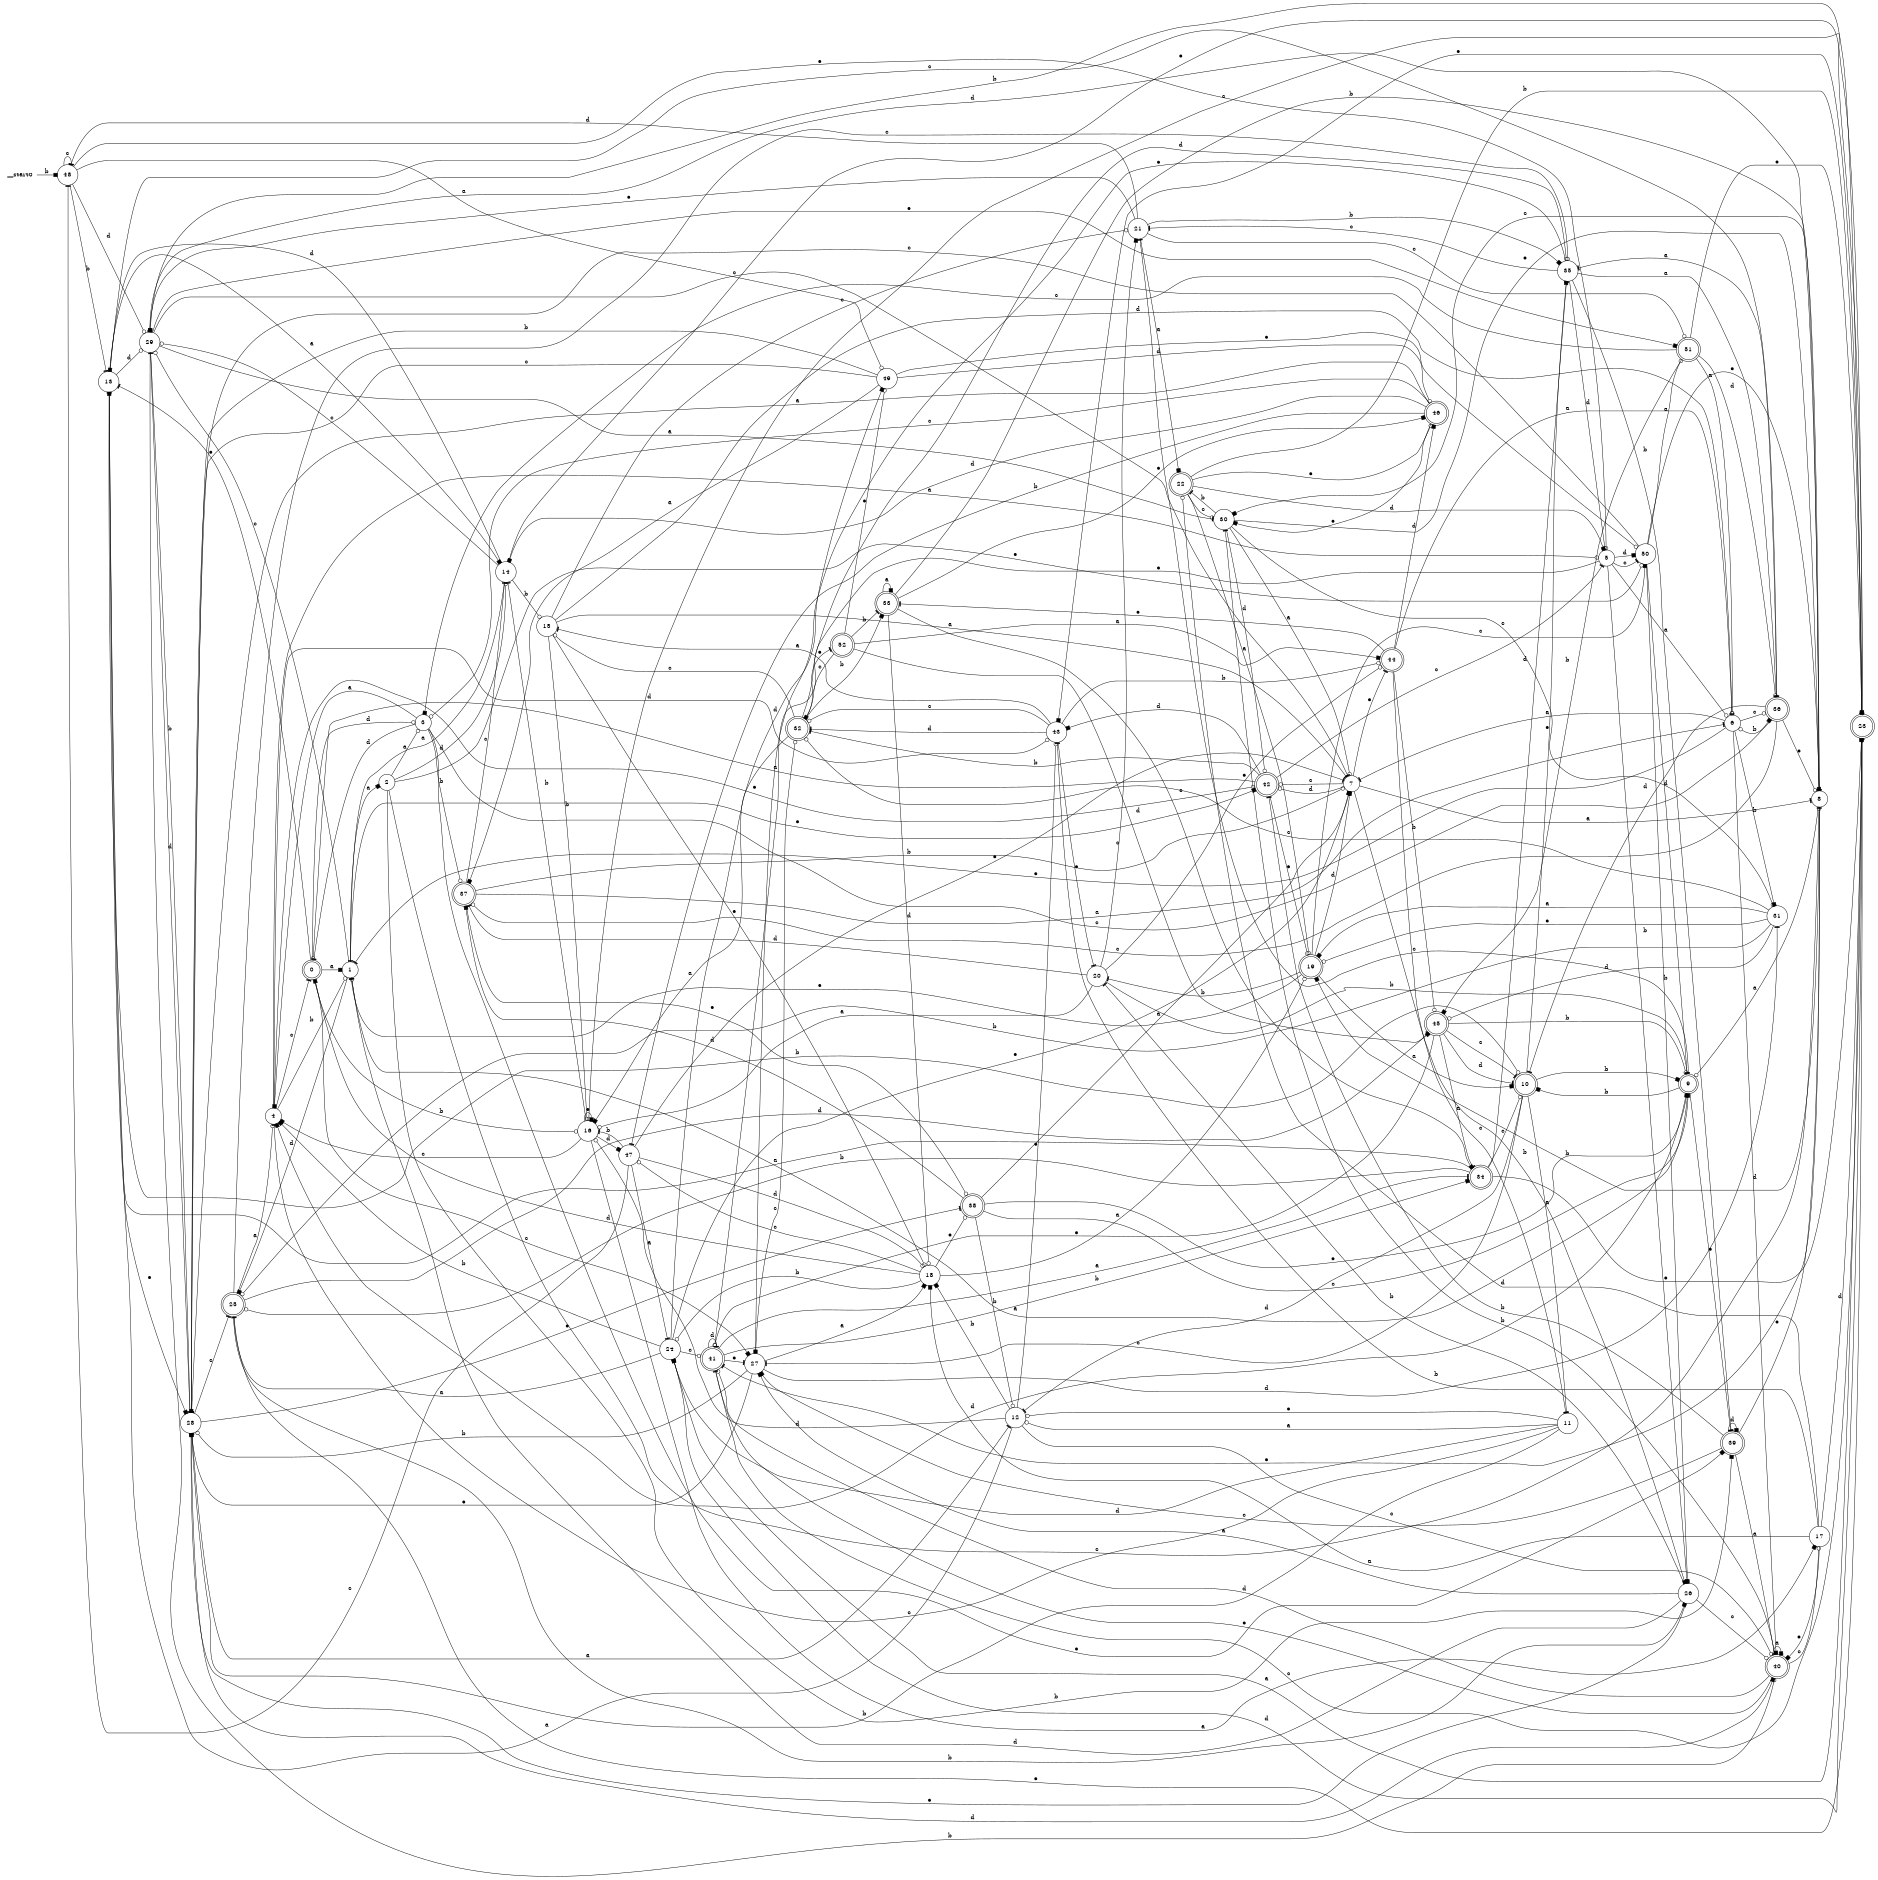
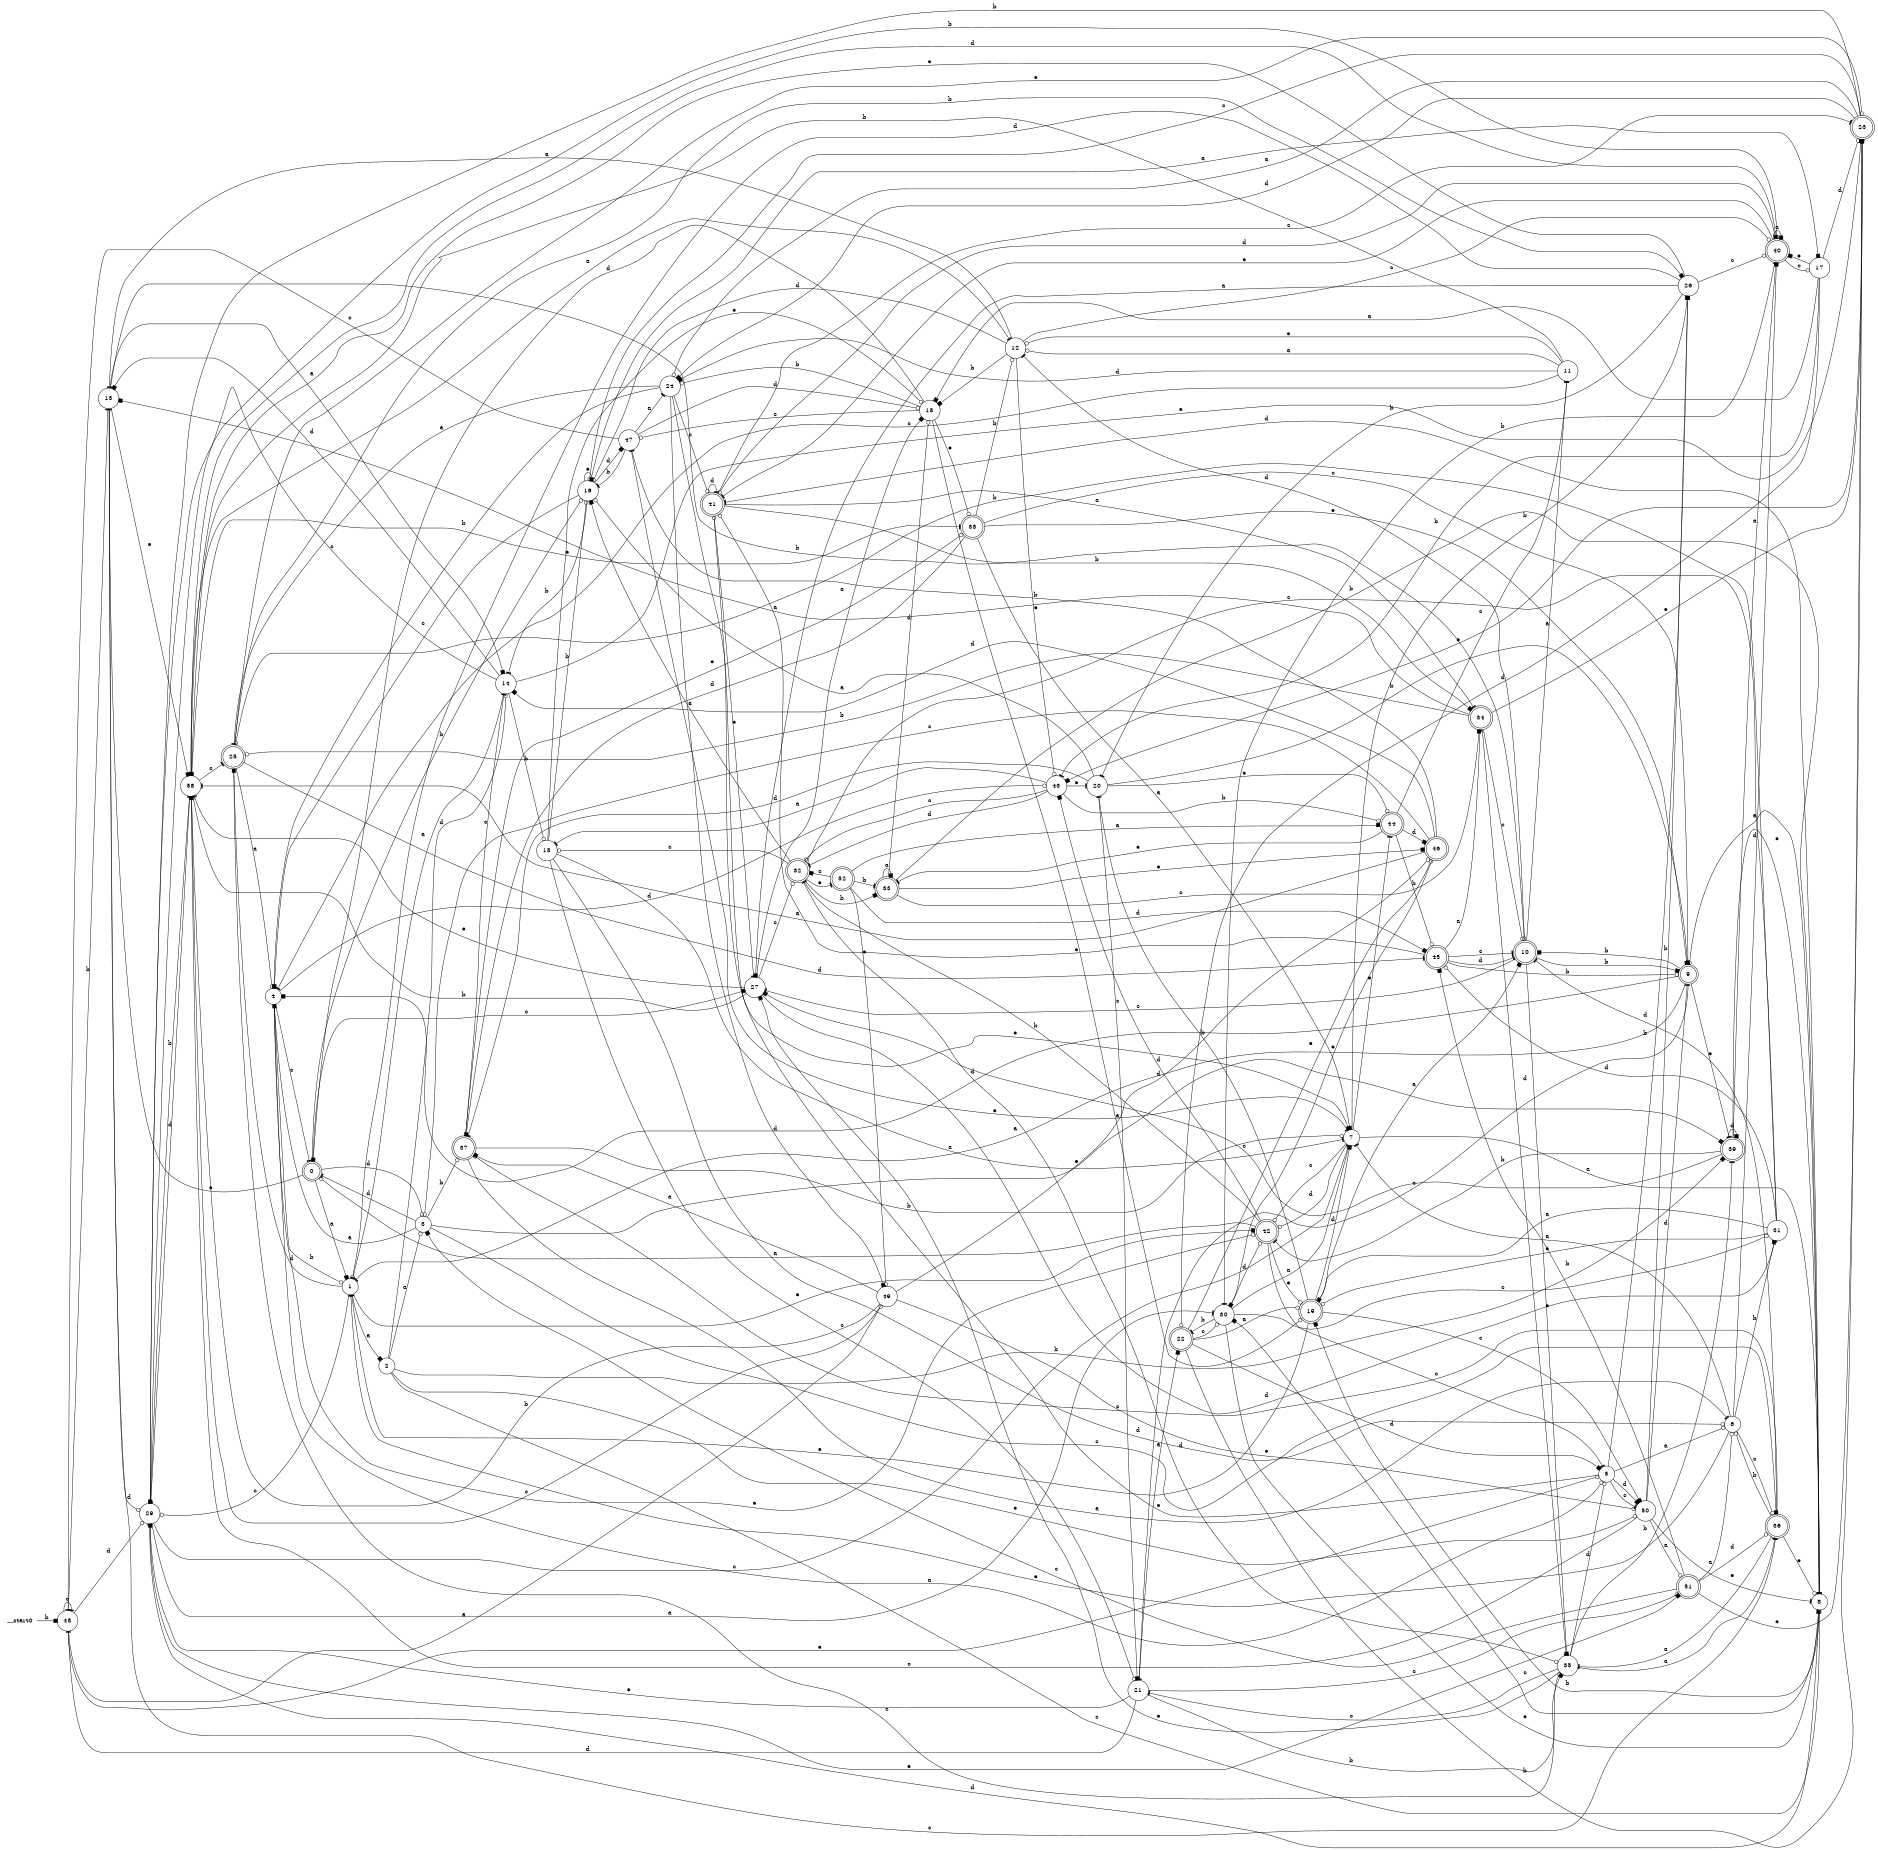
(1630, 411) -> none
(191, 1423) -> (191, 786)
(1267, 1460) -> (1267, 419)
